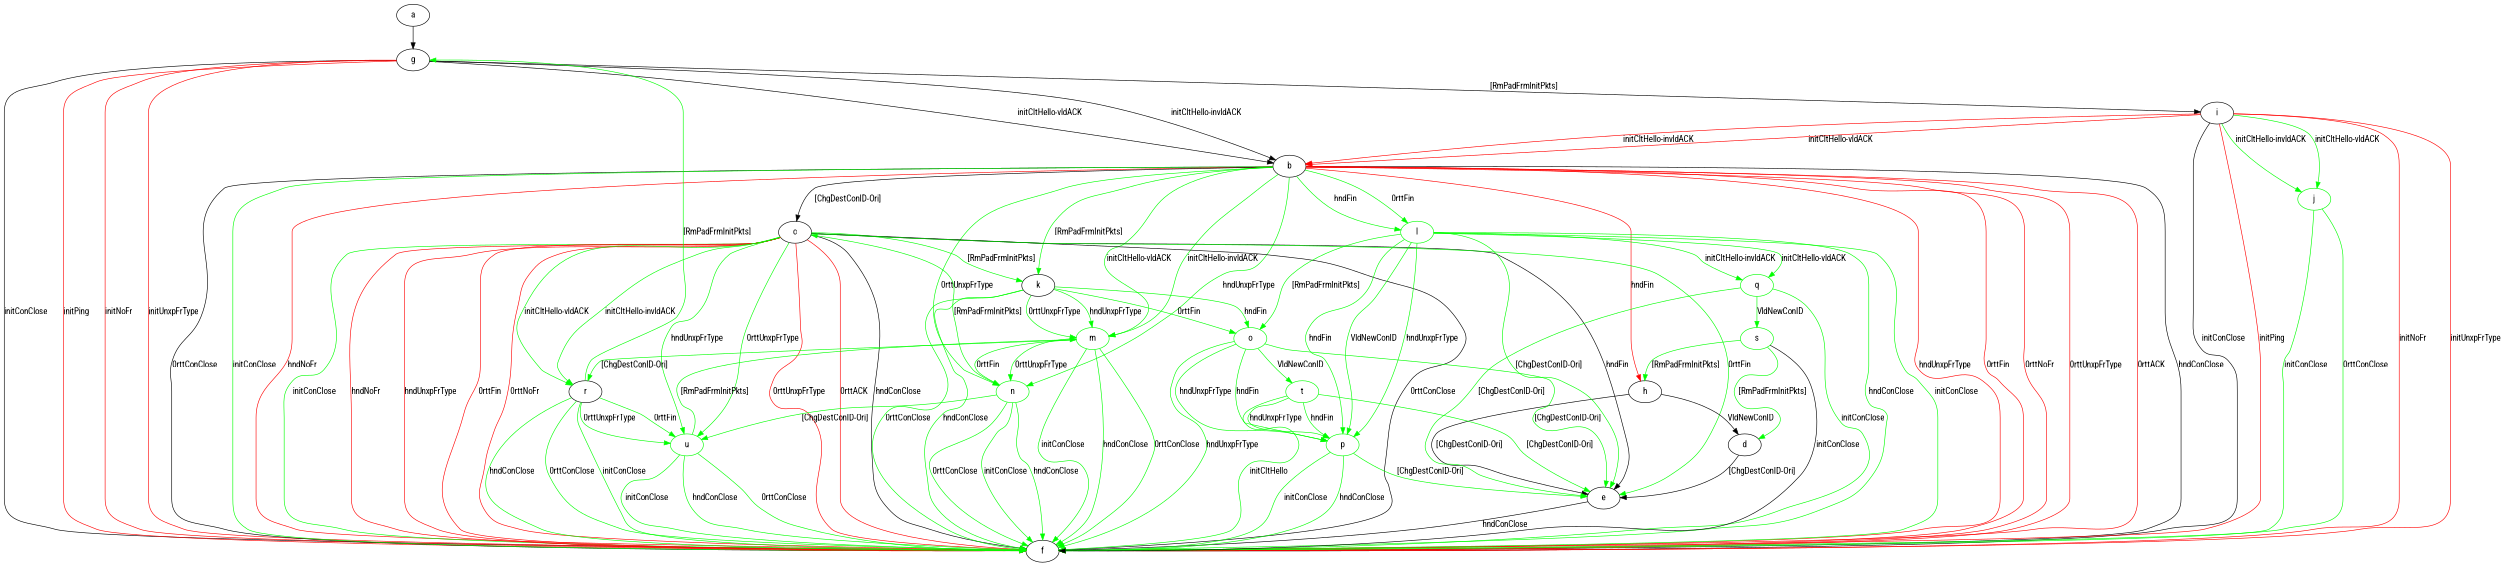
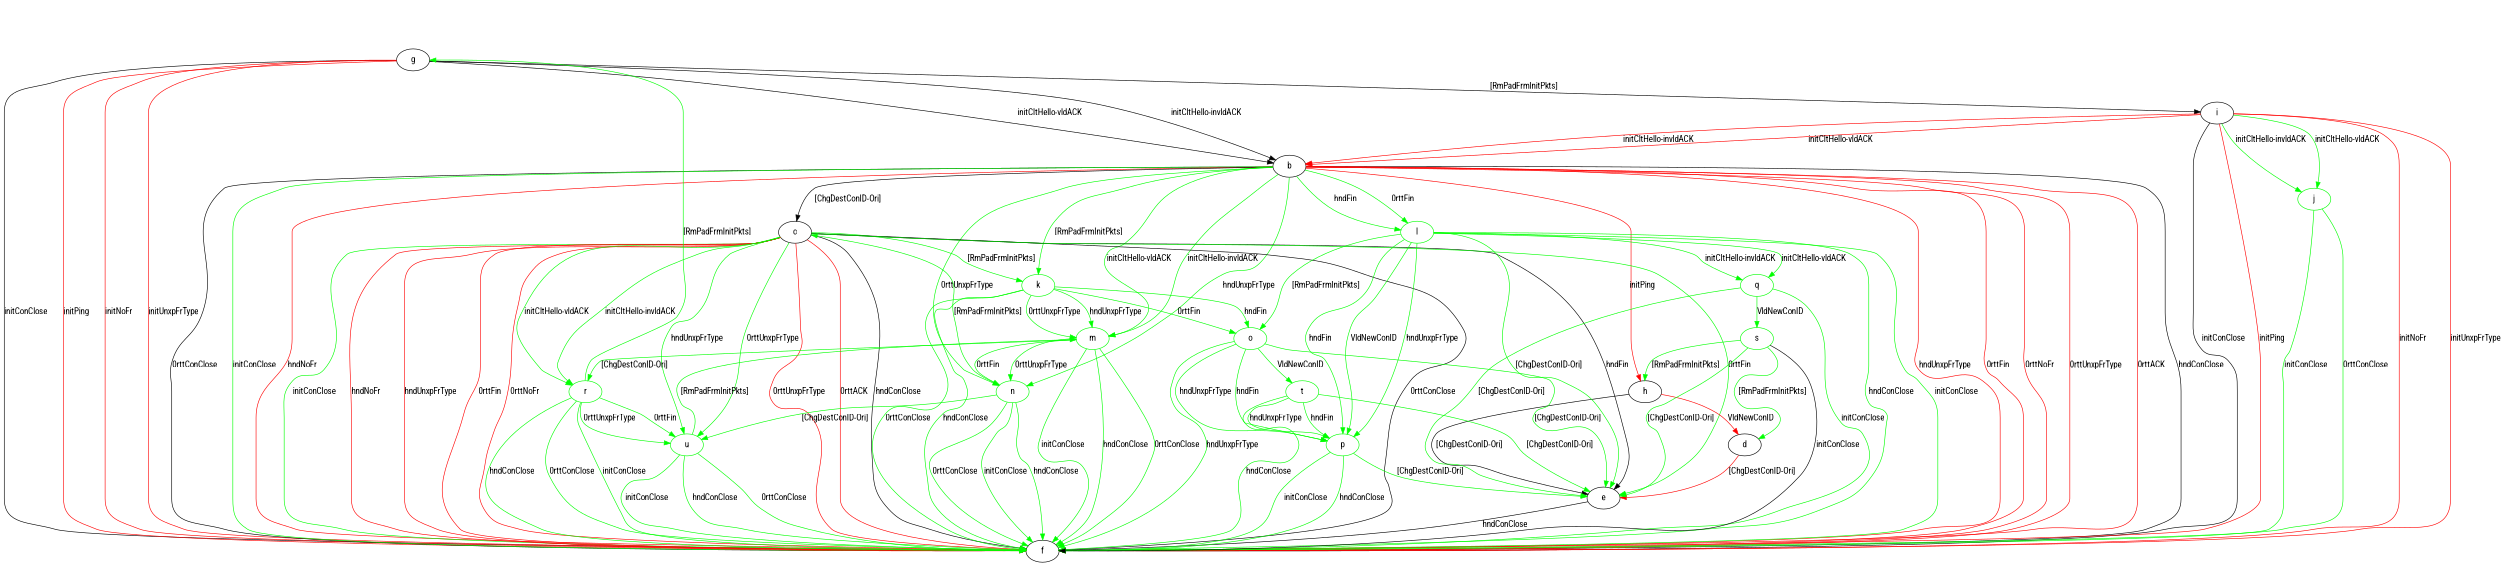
(413, 15) -> none
(1038, 285) -> (1038, 285)
(1643, 285) -> (1643, 285)
(585, 392) -> (585, 392)
(1701, 405) -> (1701, 405)
none -> (1652, 409)
(1270, 471) -> (1270, 471)
(1688, 488) -> (1688, 488)
